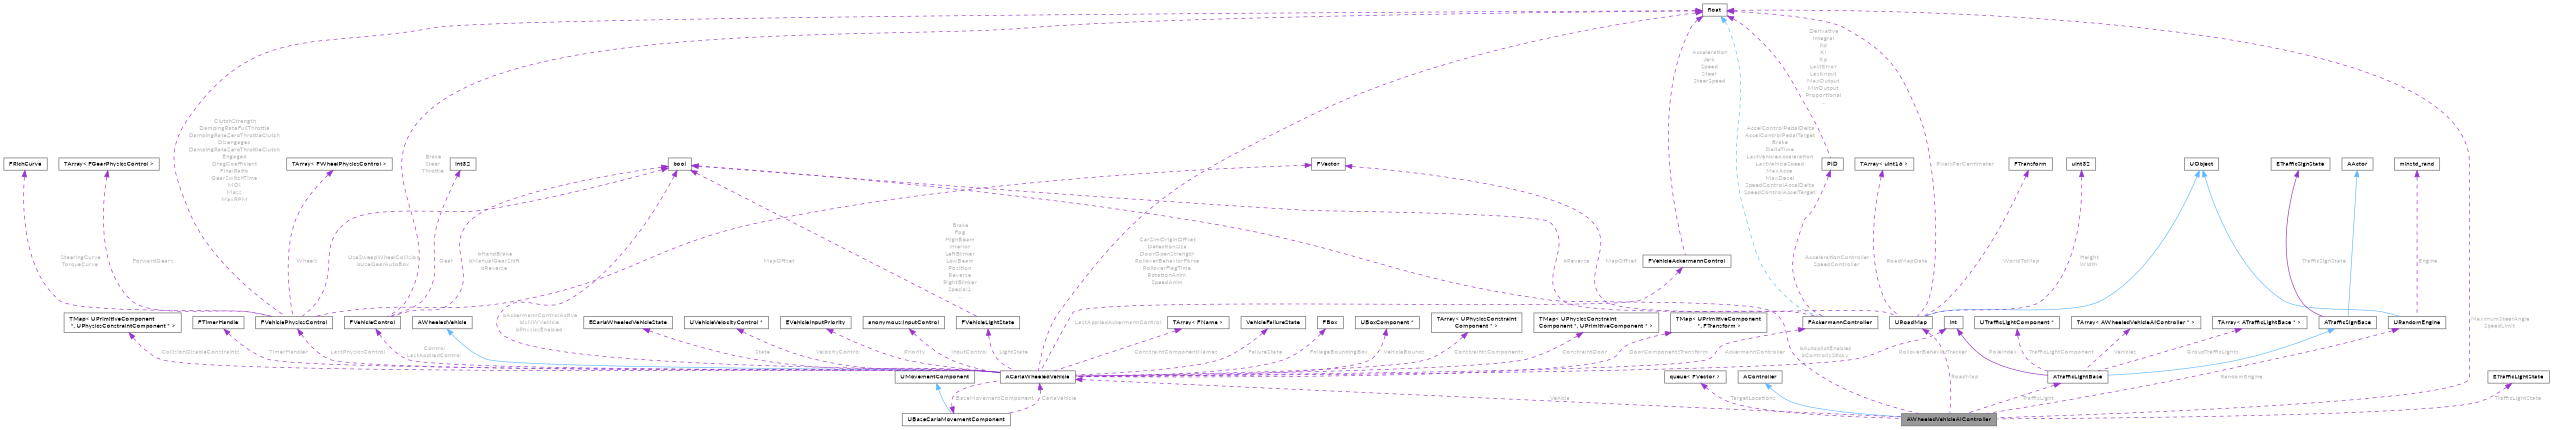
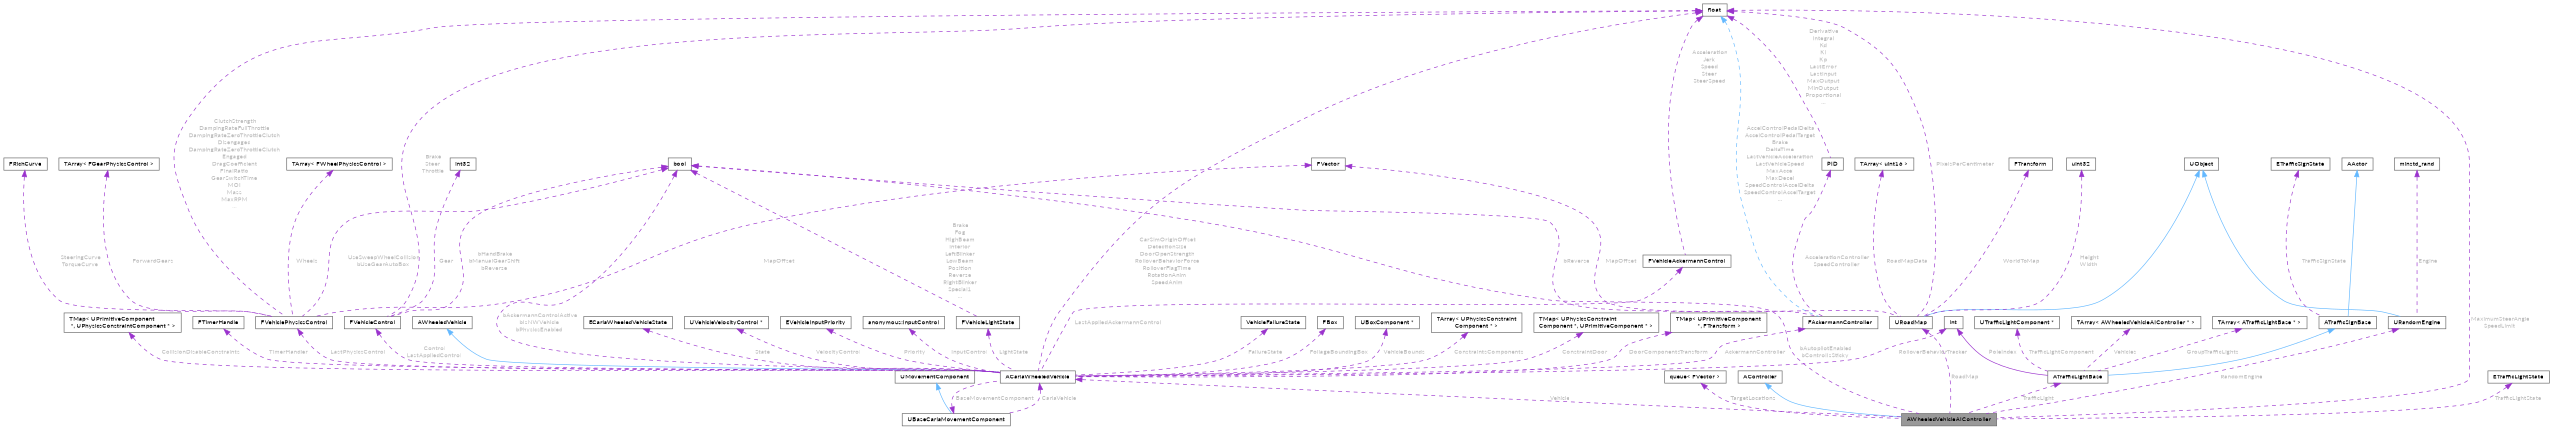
(2287, 253) -> (2287, 253)
(1198, 323) -> none
